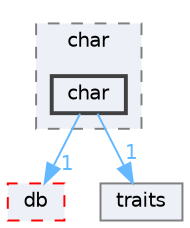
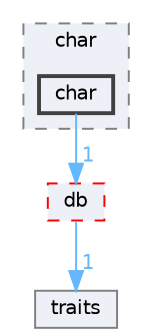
(111, 141) -> (76, 246)
